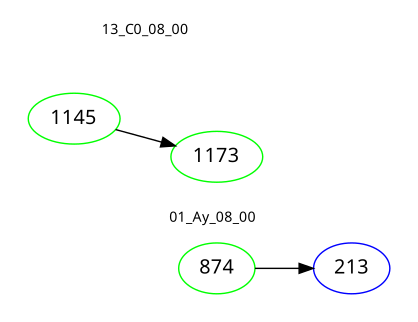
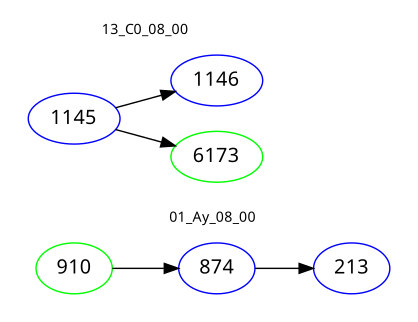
none -> (217, 81)
(74, 119) -> (74, 119)
(217, 157) -> (217, 157)
none -> (74, 268)
(217, 268) -> (217, 268)
